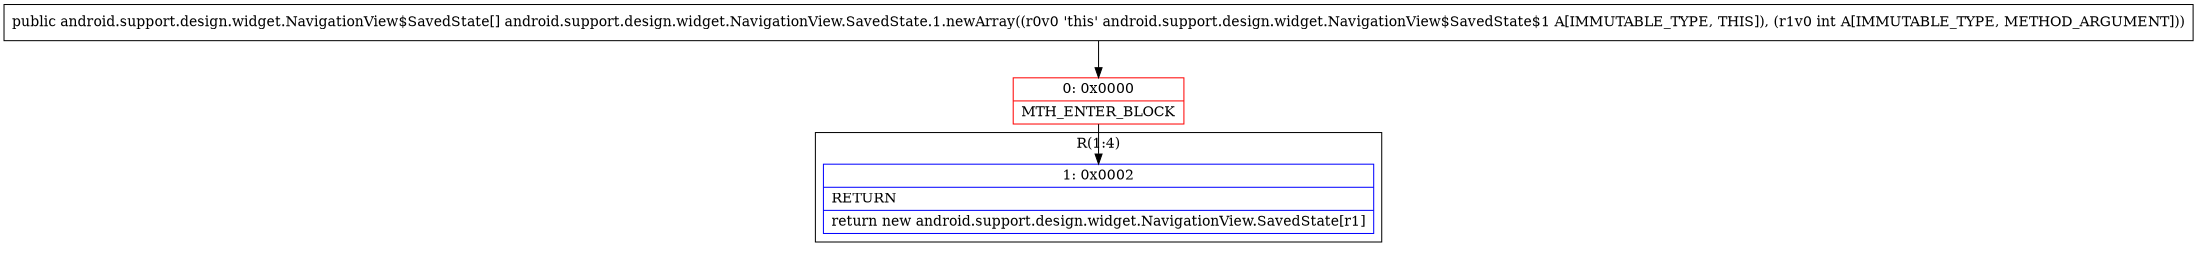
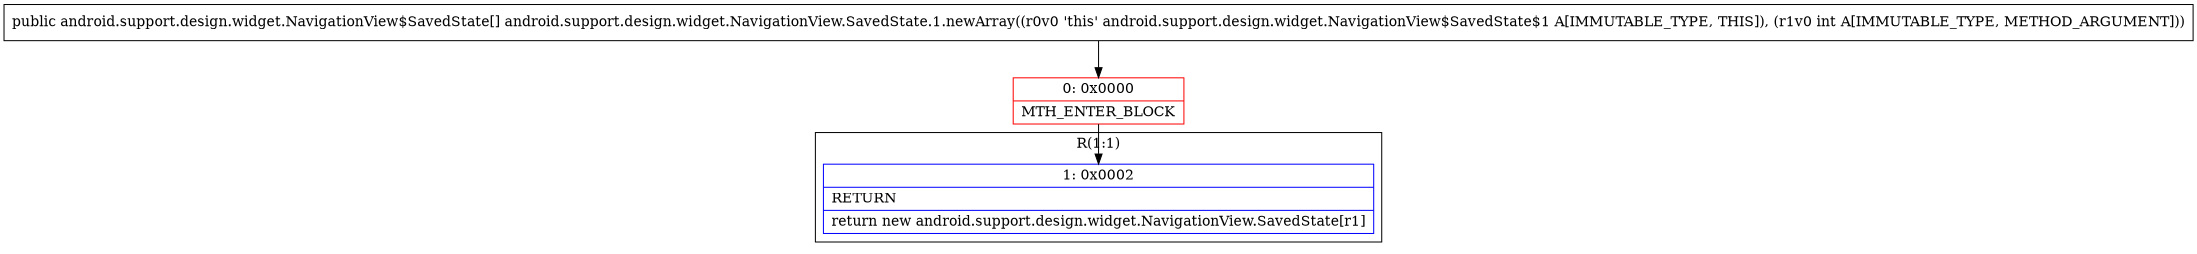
(1099, 144) -> (1099, 144)
